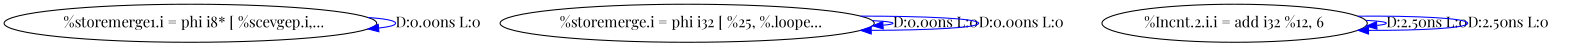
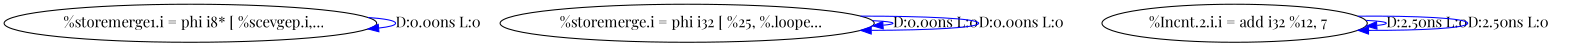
(1235, 23) -> (1235, 23)
